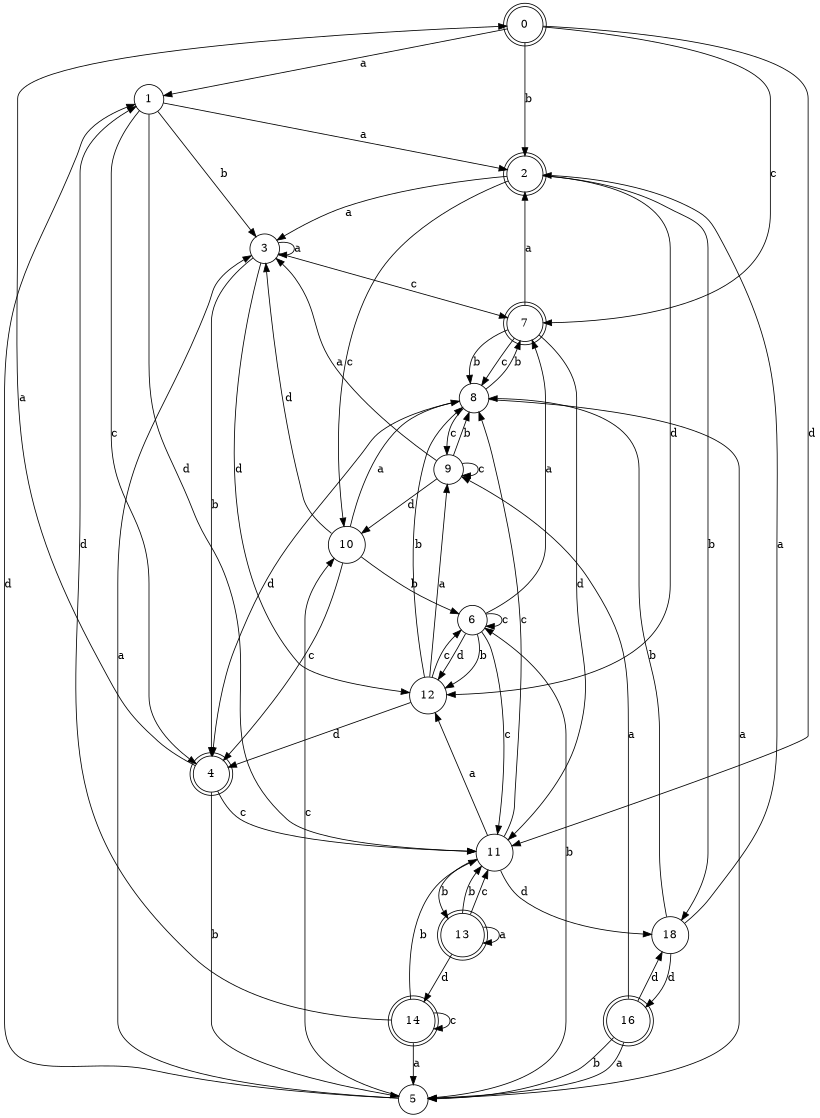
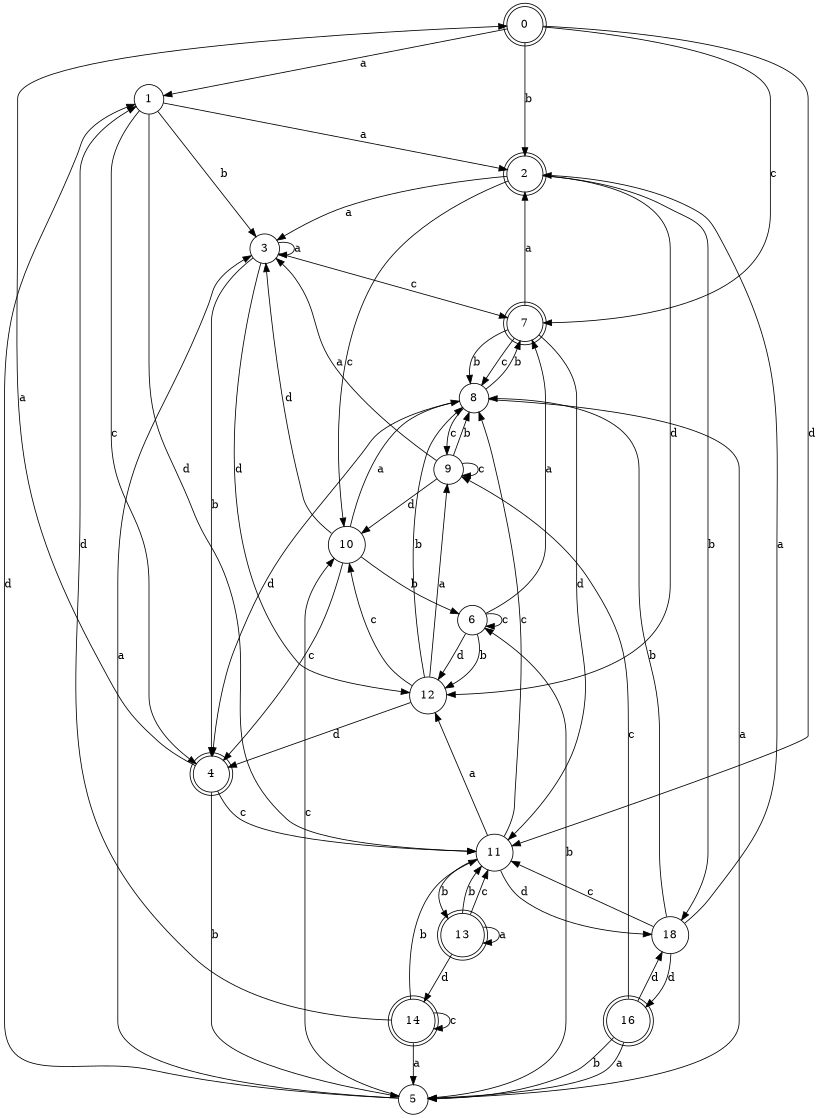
(441, 655) -> (370, 635)
(503, 727) -> (586, 896)
(632, 735) -> (632, 735)
